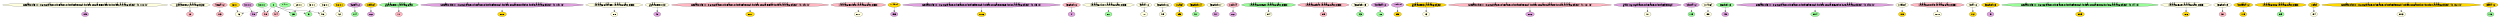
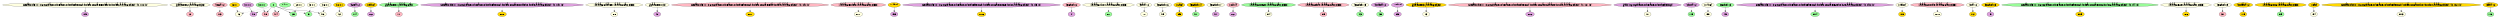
(1380, 14) -> (1380, 14)
(1398, 14) -> (1398, 14)
